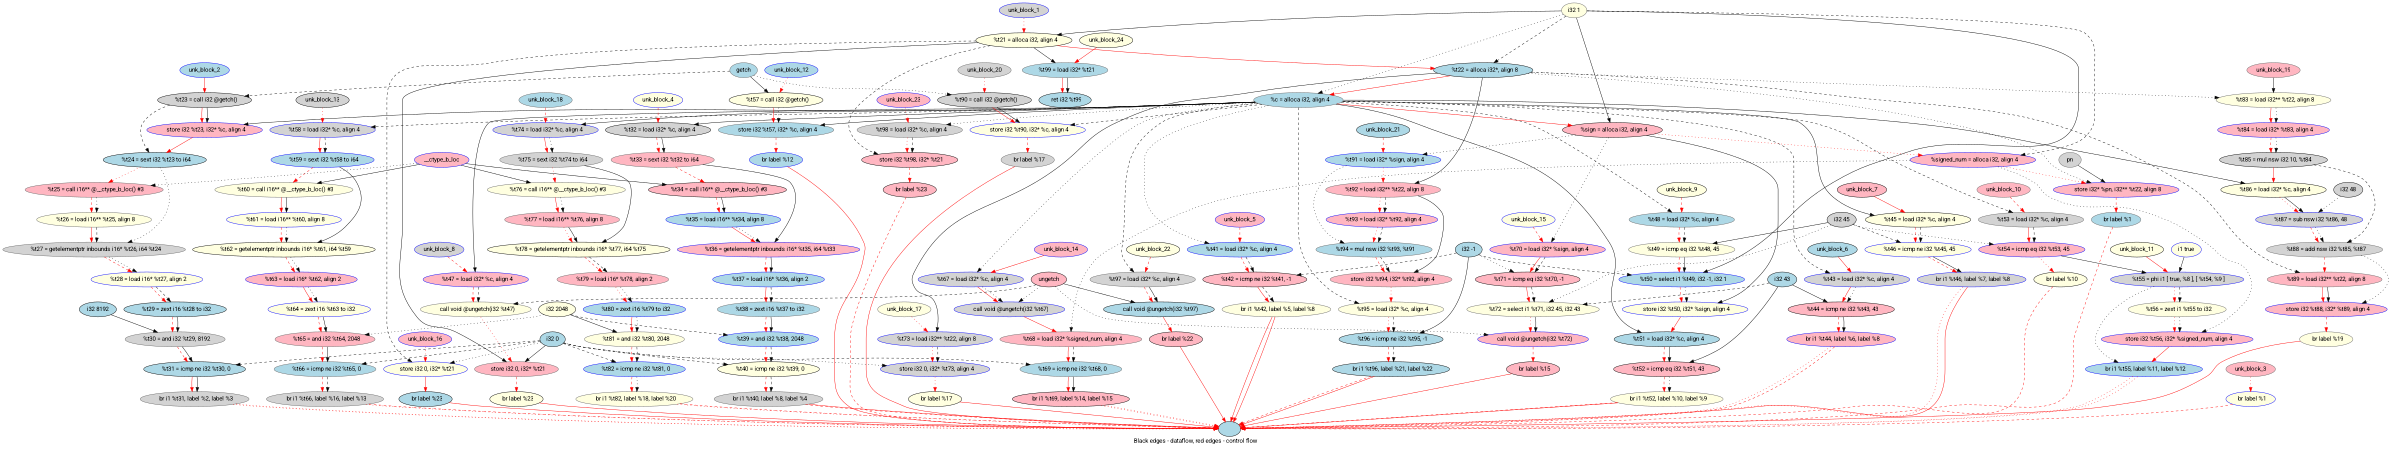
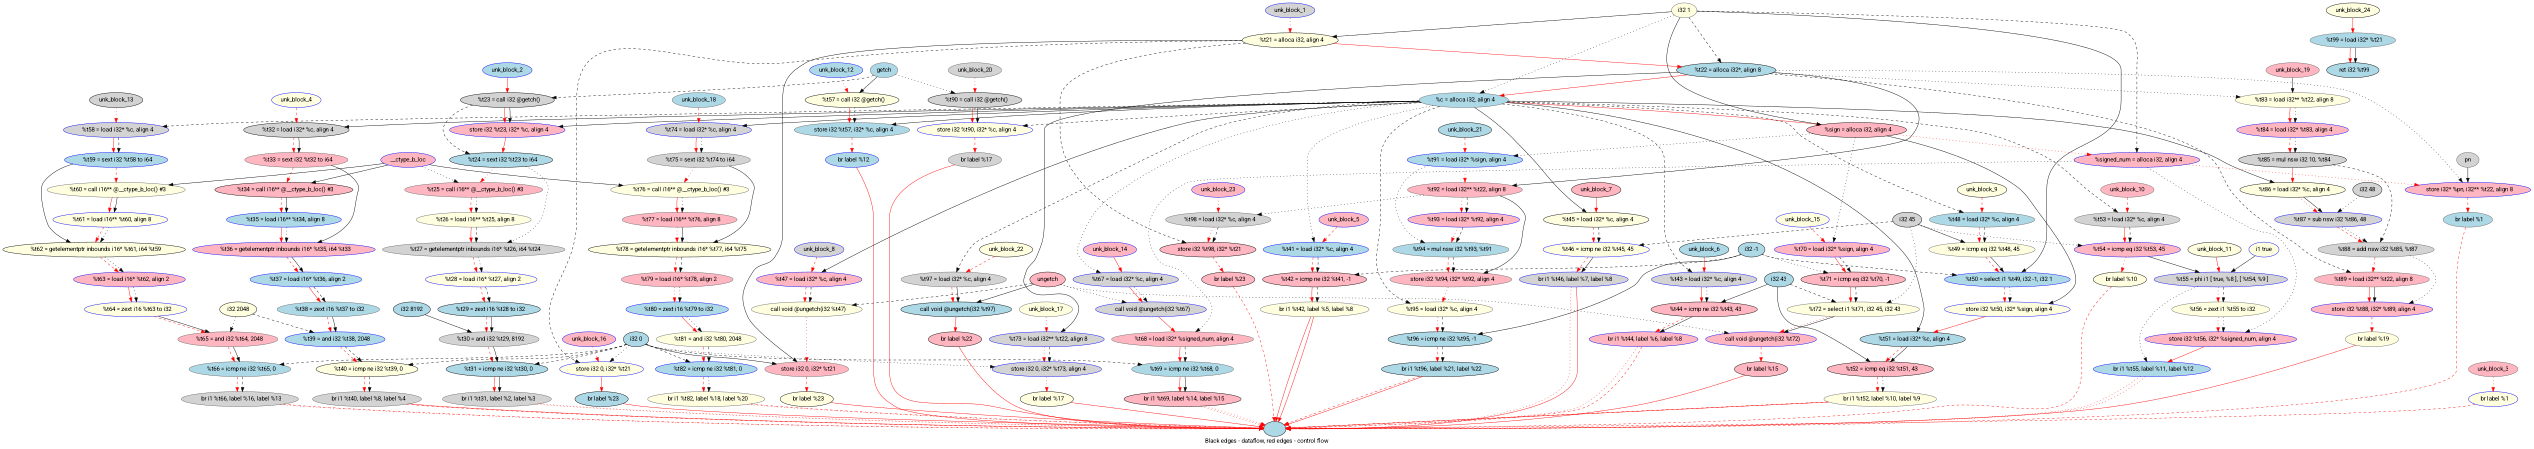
(1043, 54) -> none
(1103, 112) -> (1343, 205)
(592, 323) -> none
